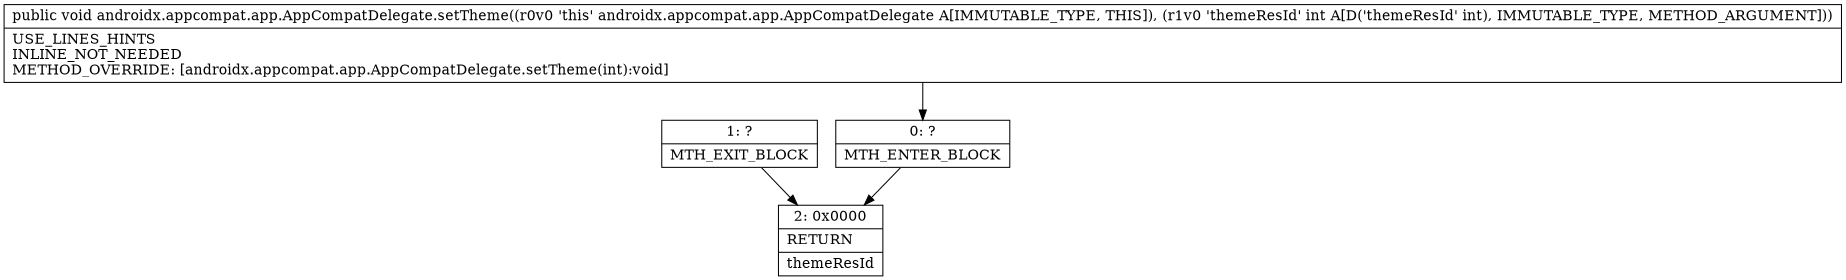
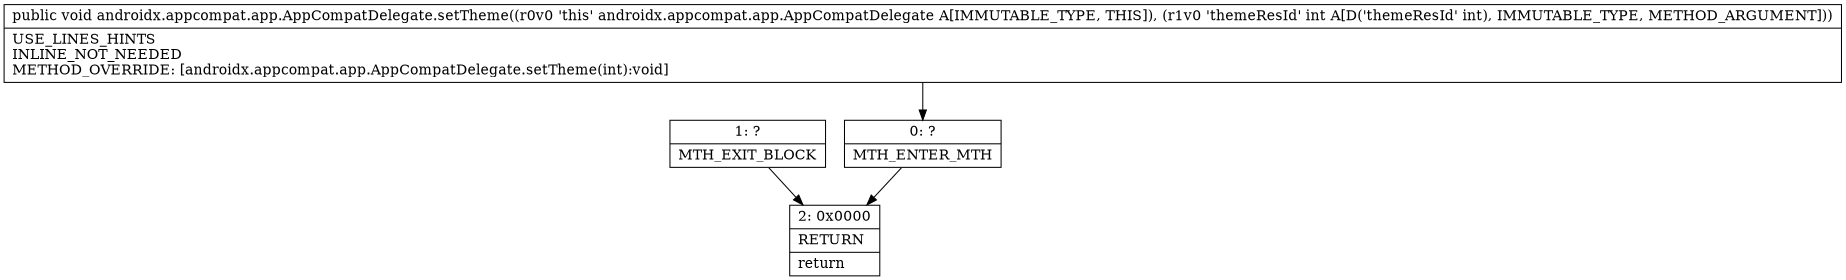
(923, 155) -> (923, 155)
(831, 264) -> (821, 264)
